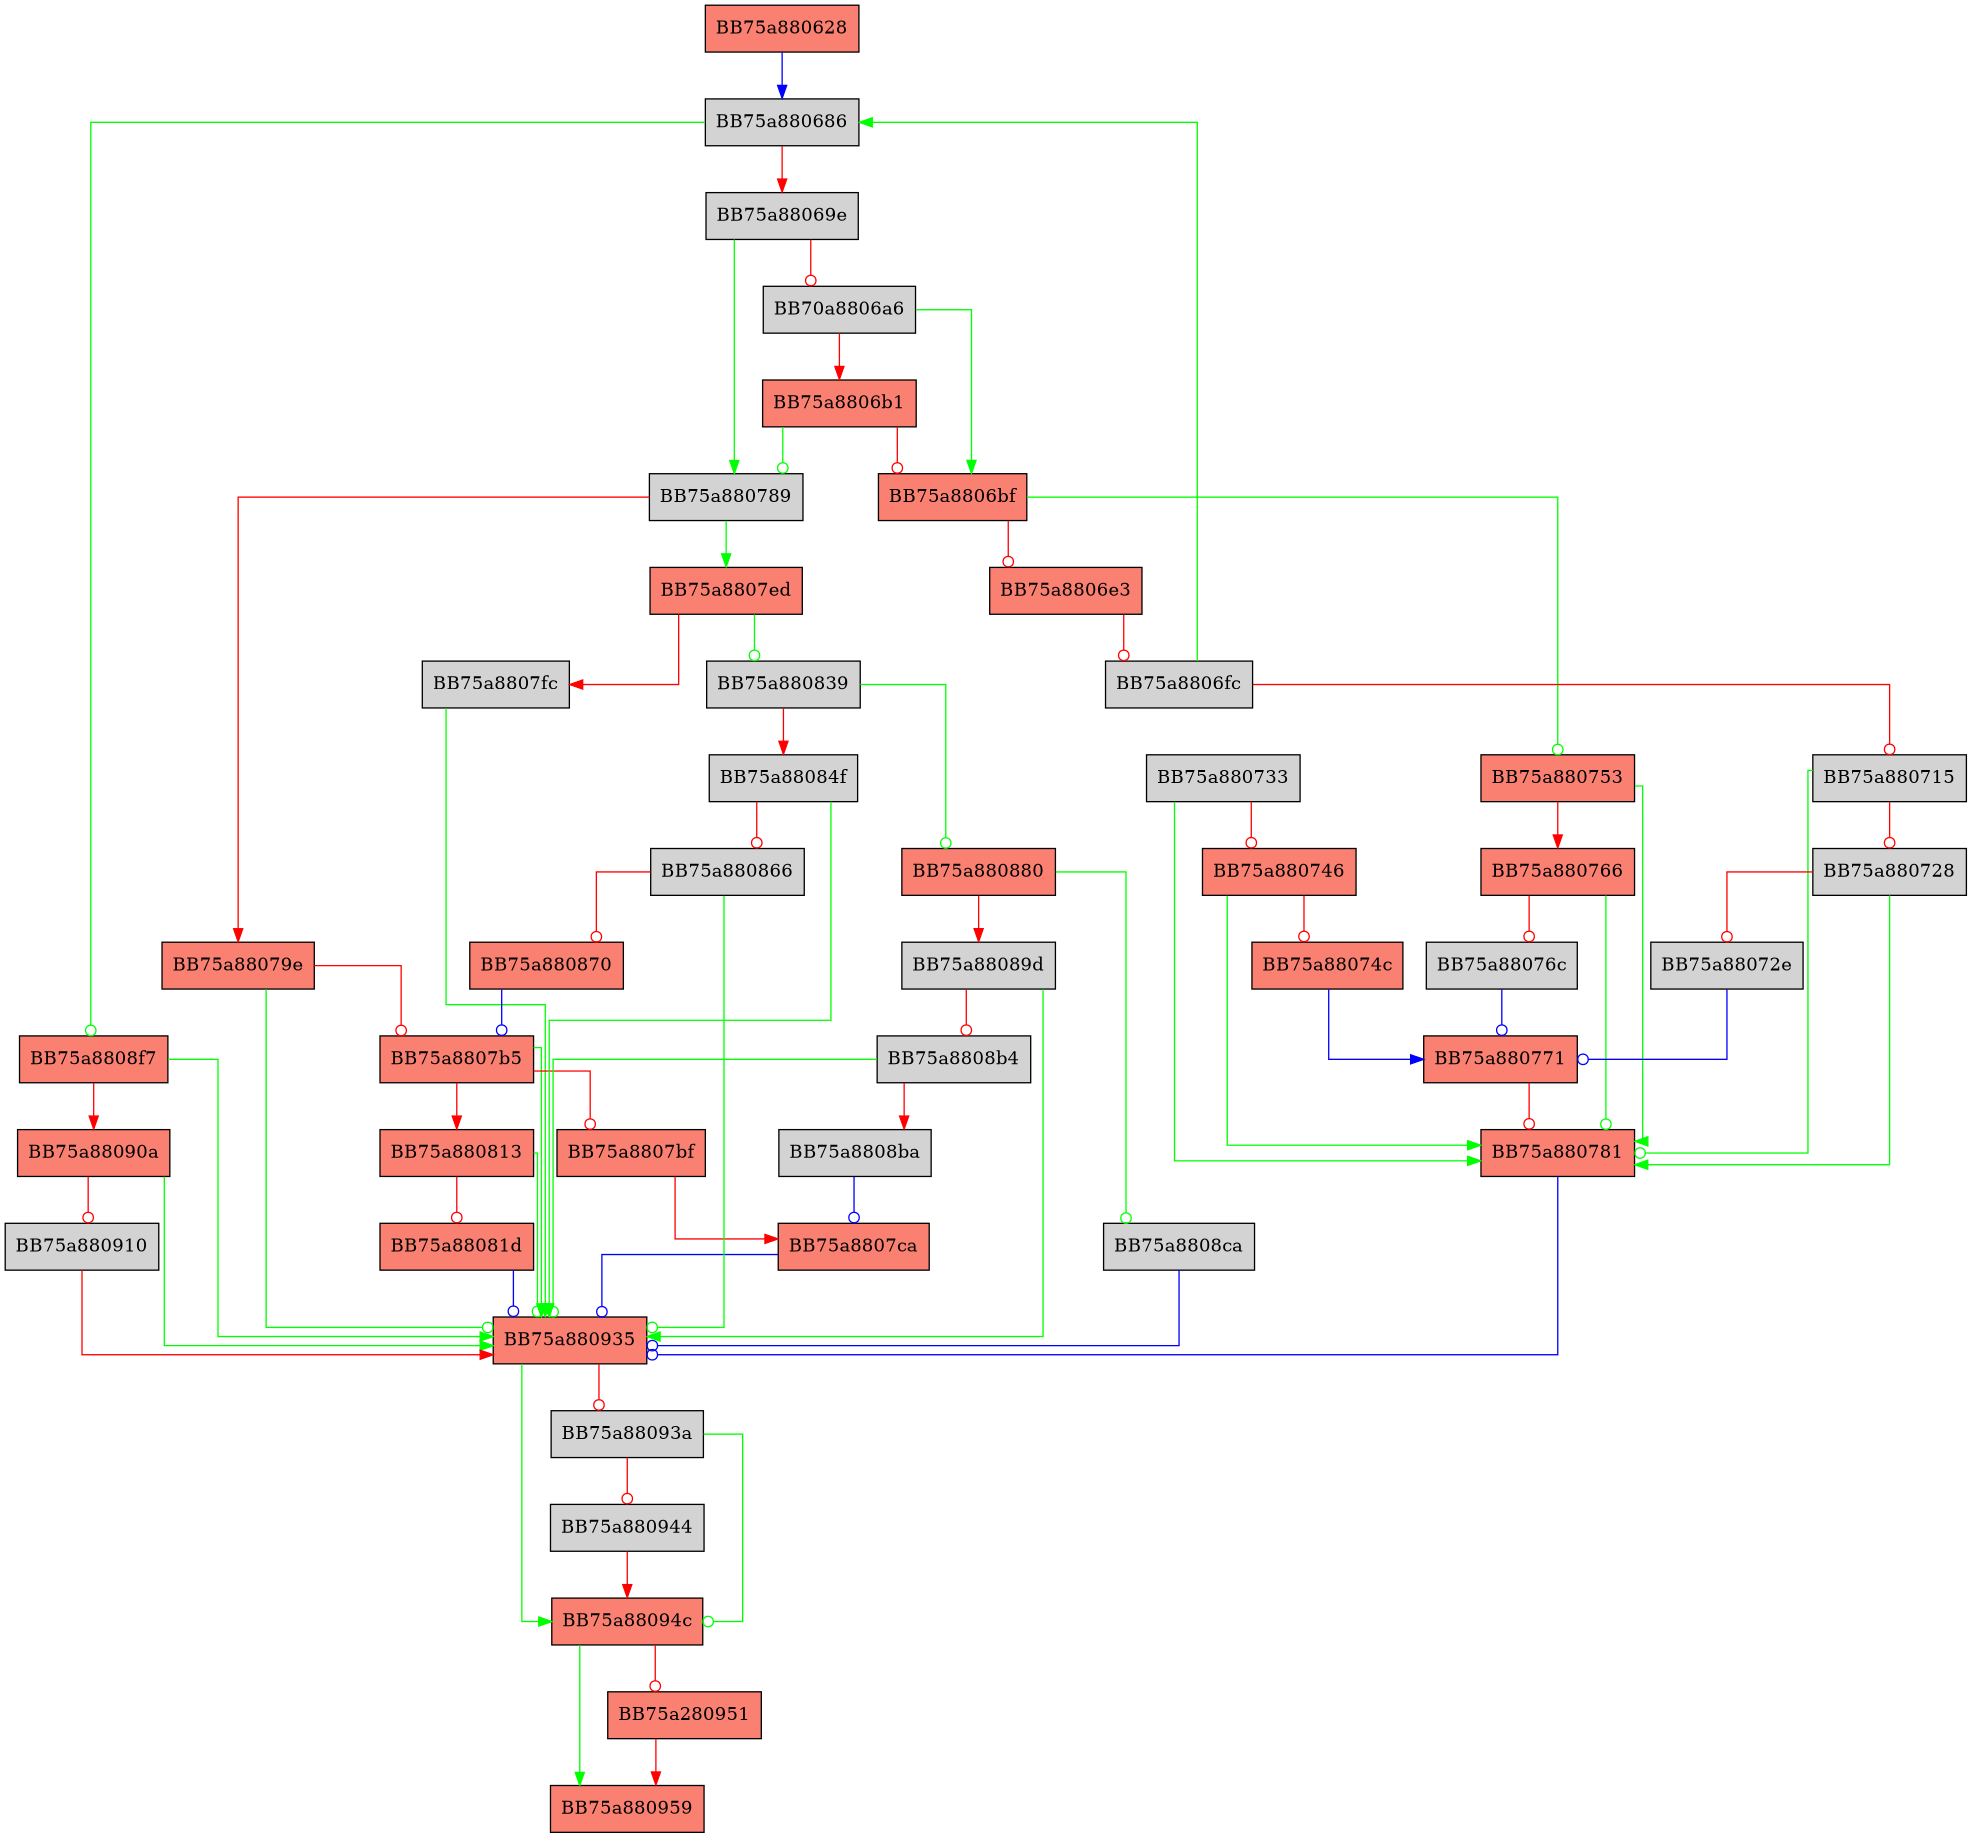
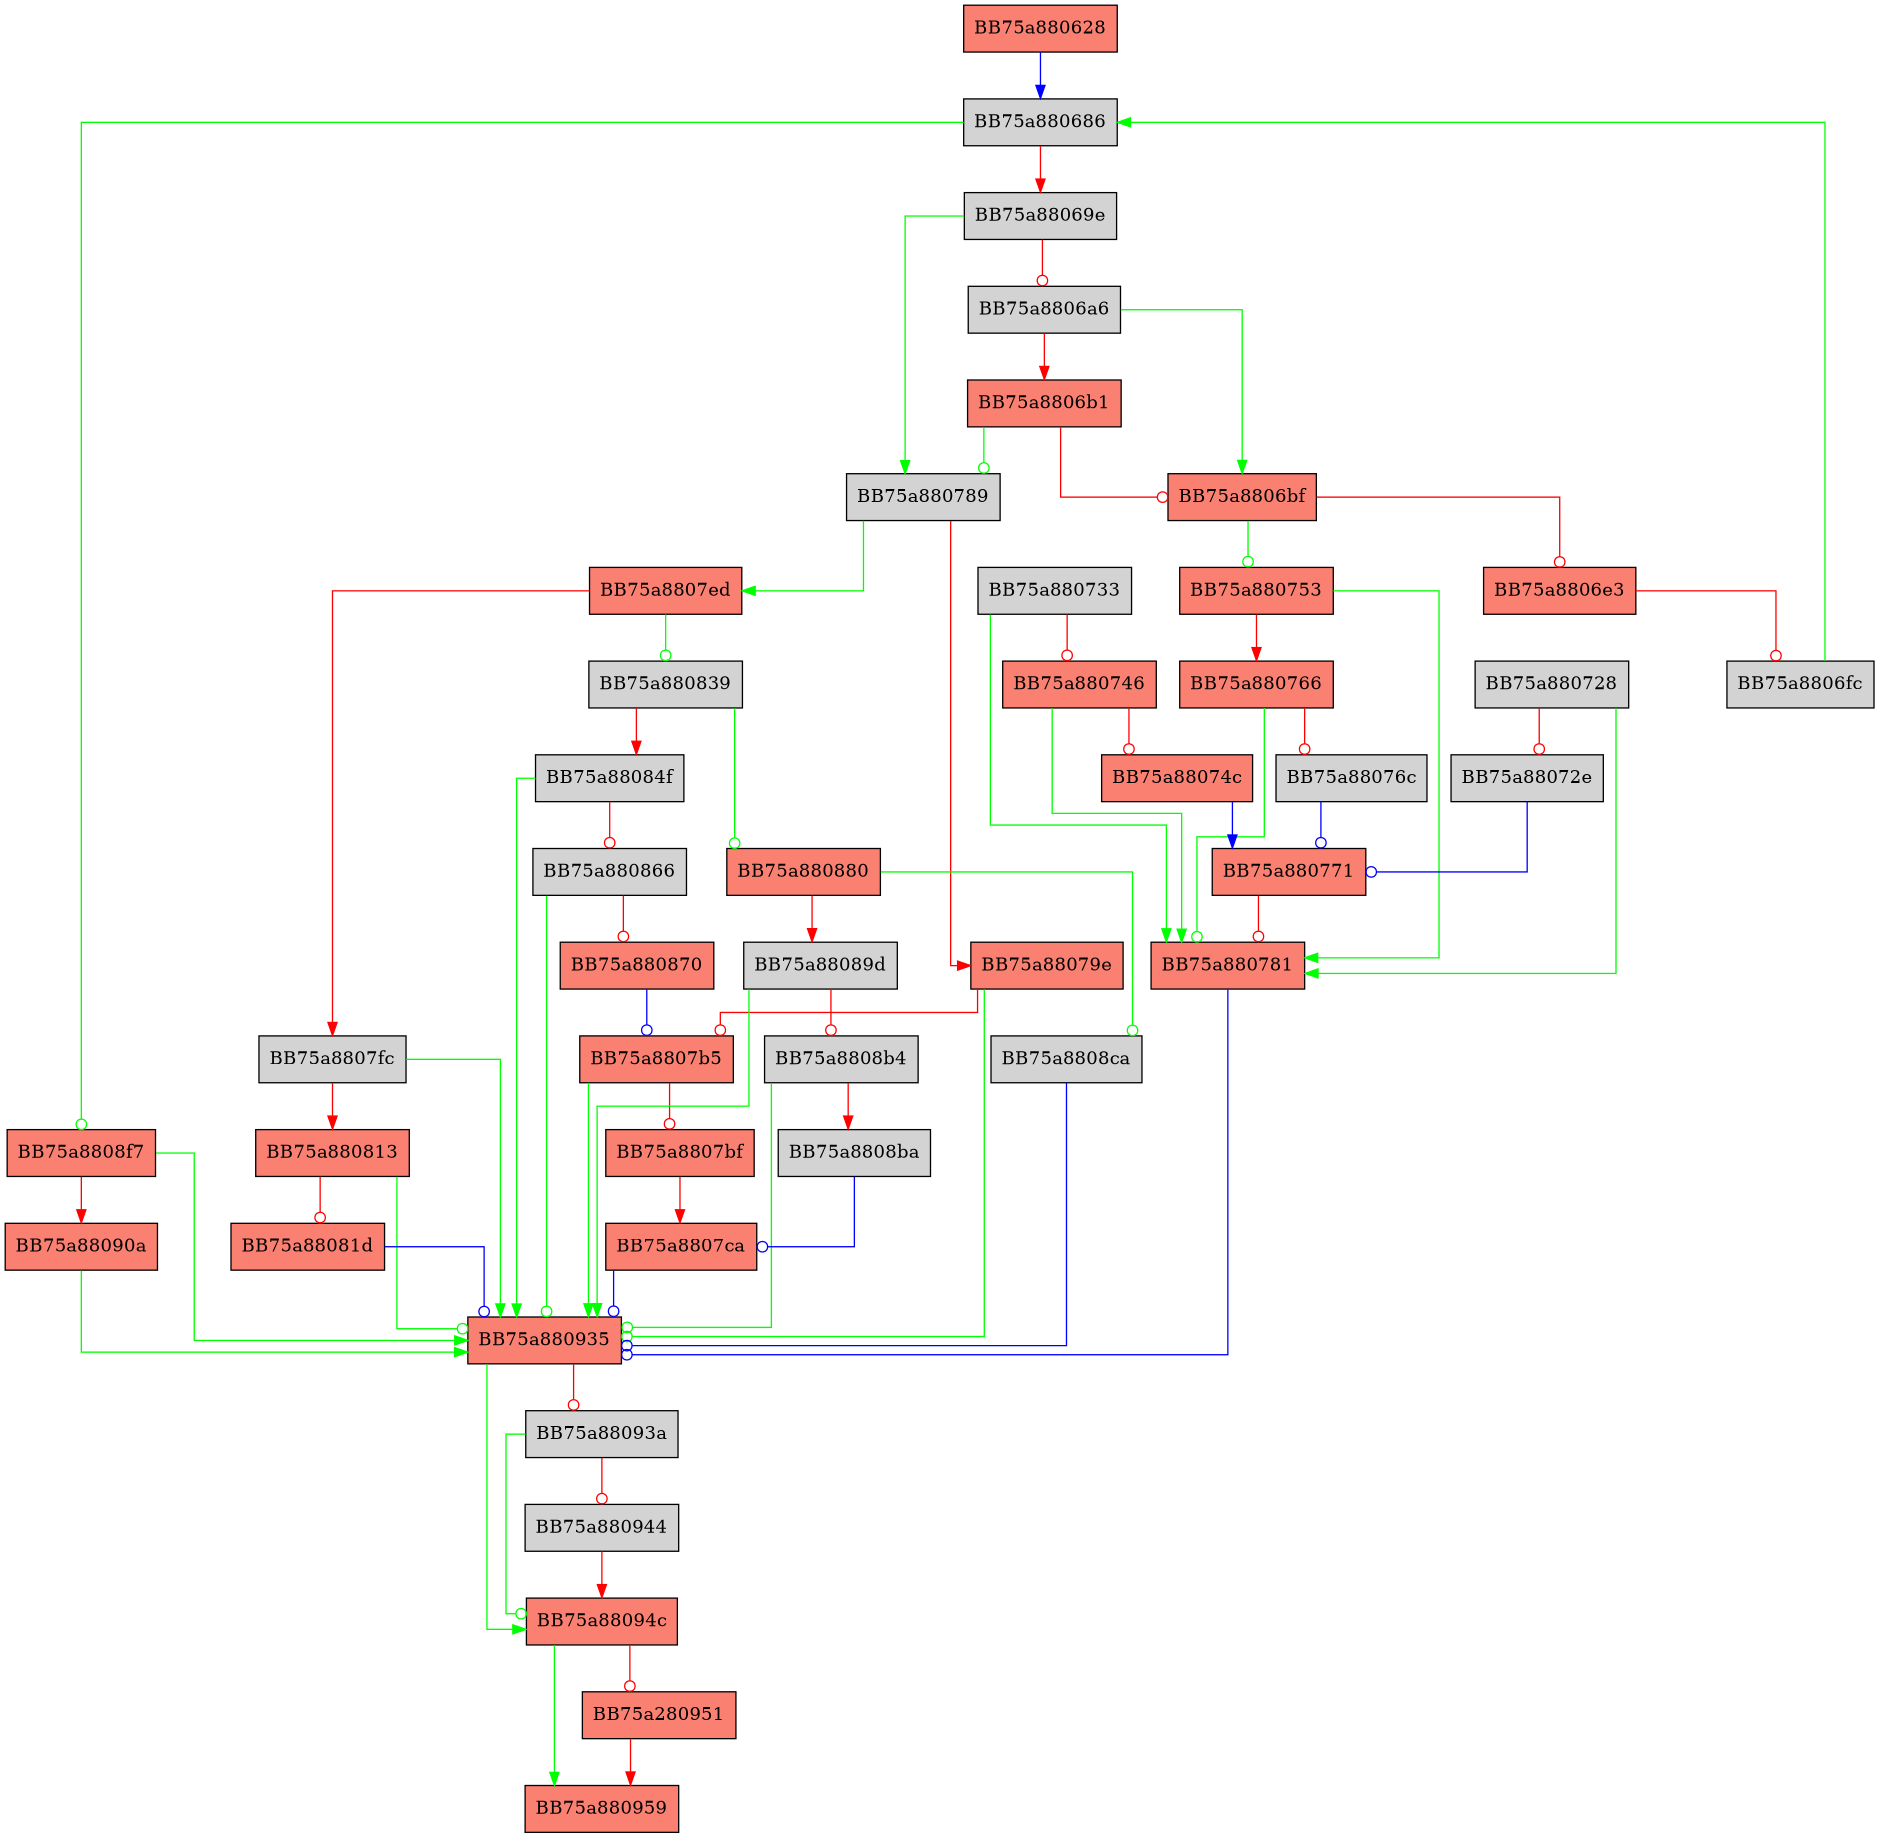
(839, 310) -> (1044, 310)
(1890, 778) -> none
(457, 1100) -> (333, 1100)
(82, 1247) -> none
